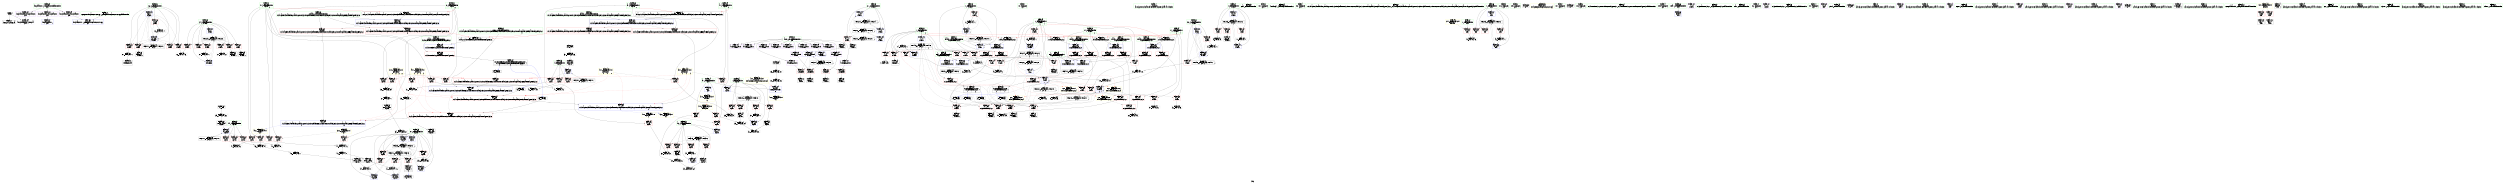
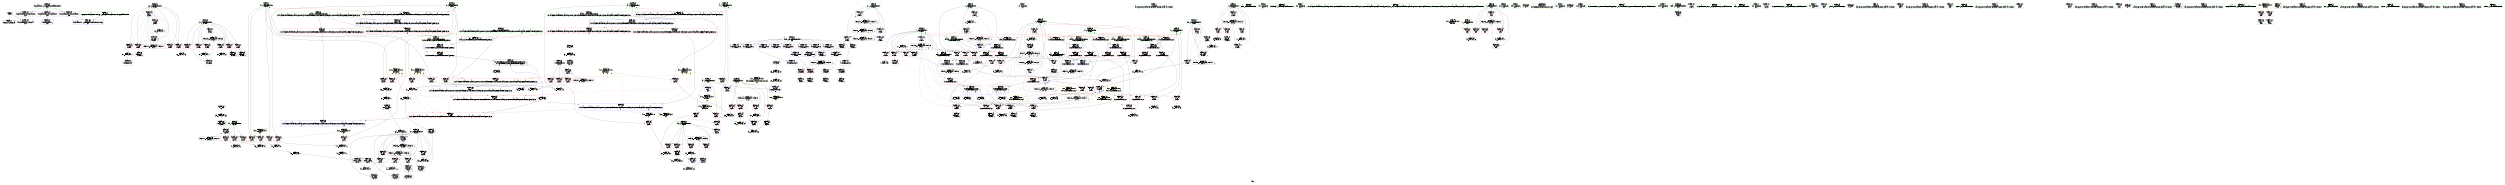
(2045, 6) -> none
(412, 139) -> none
